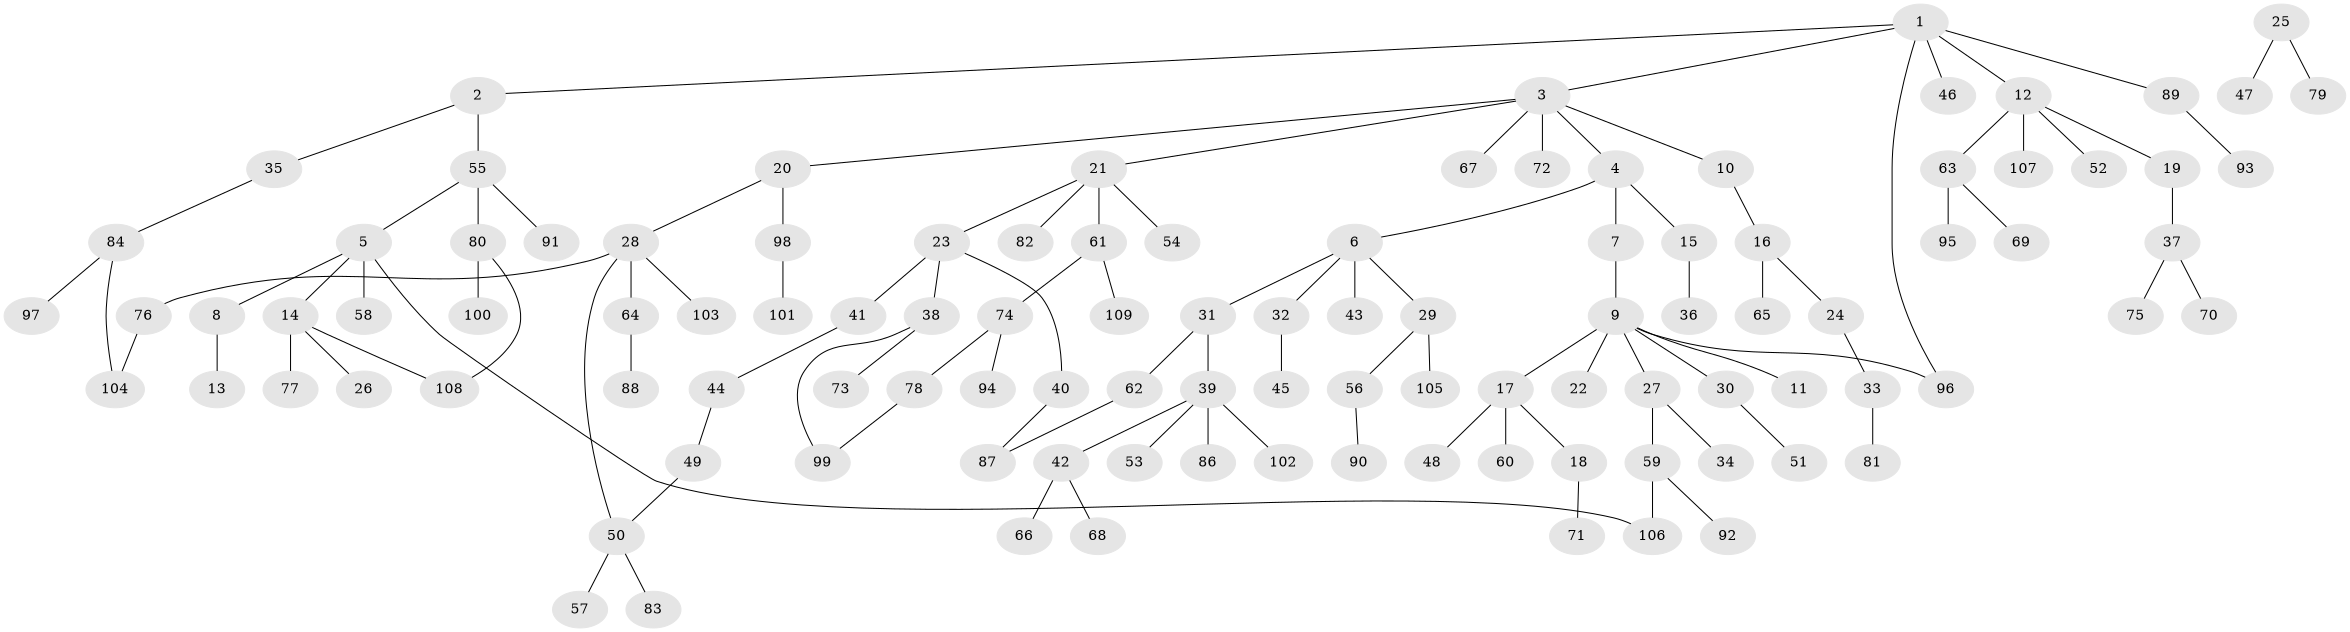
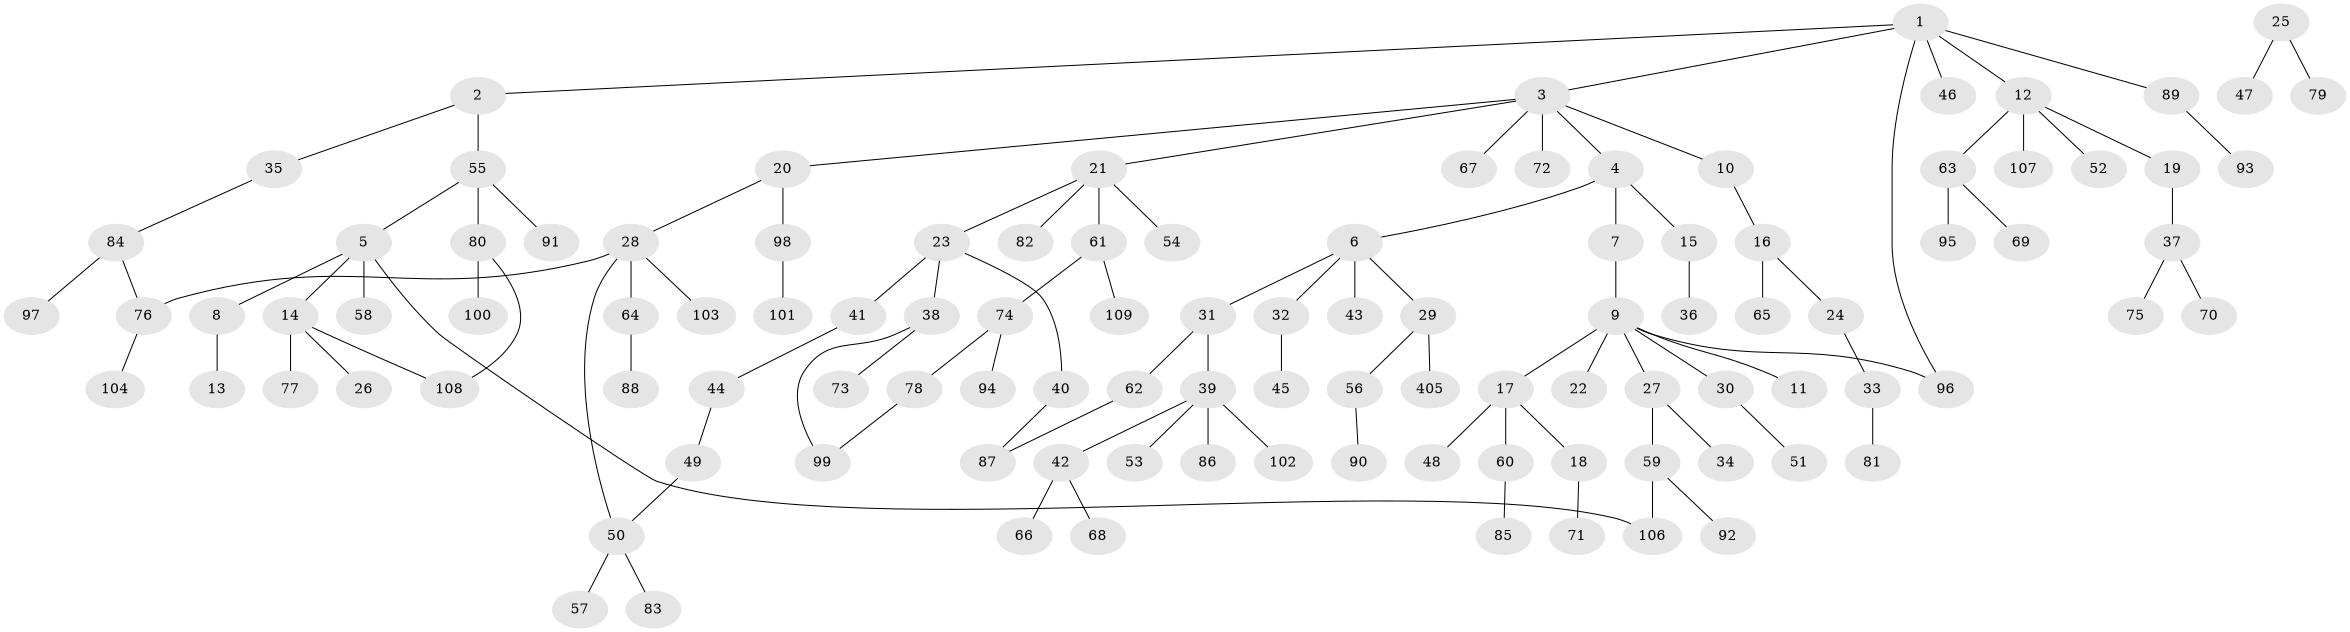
(106, 316) -> (130, 279)
(1430, 389) -> (1430, 389)
none -> (1504, 536)
